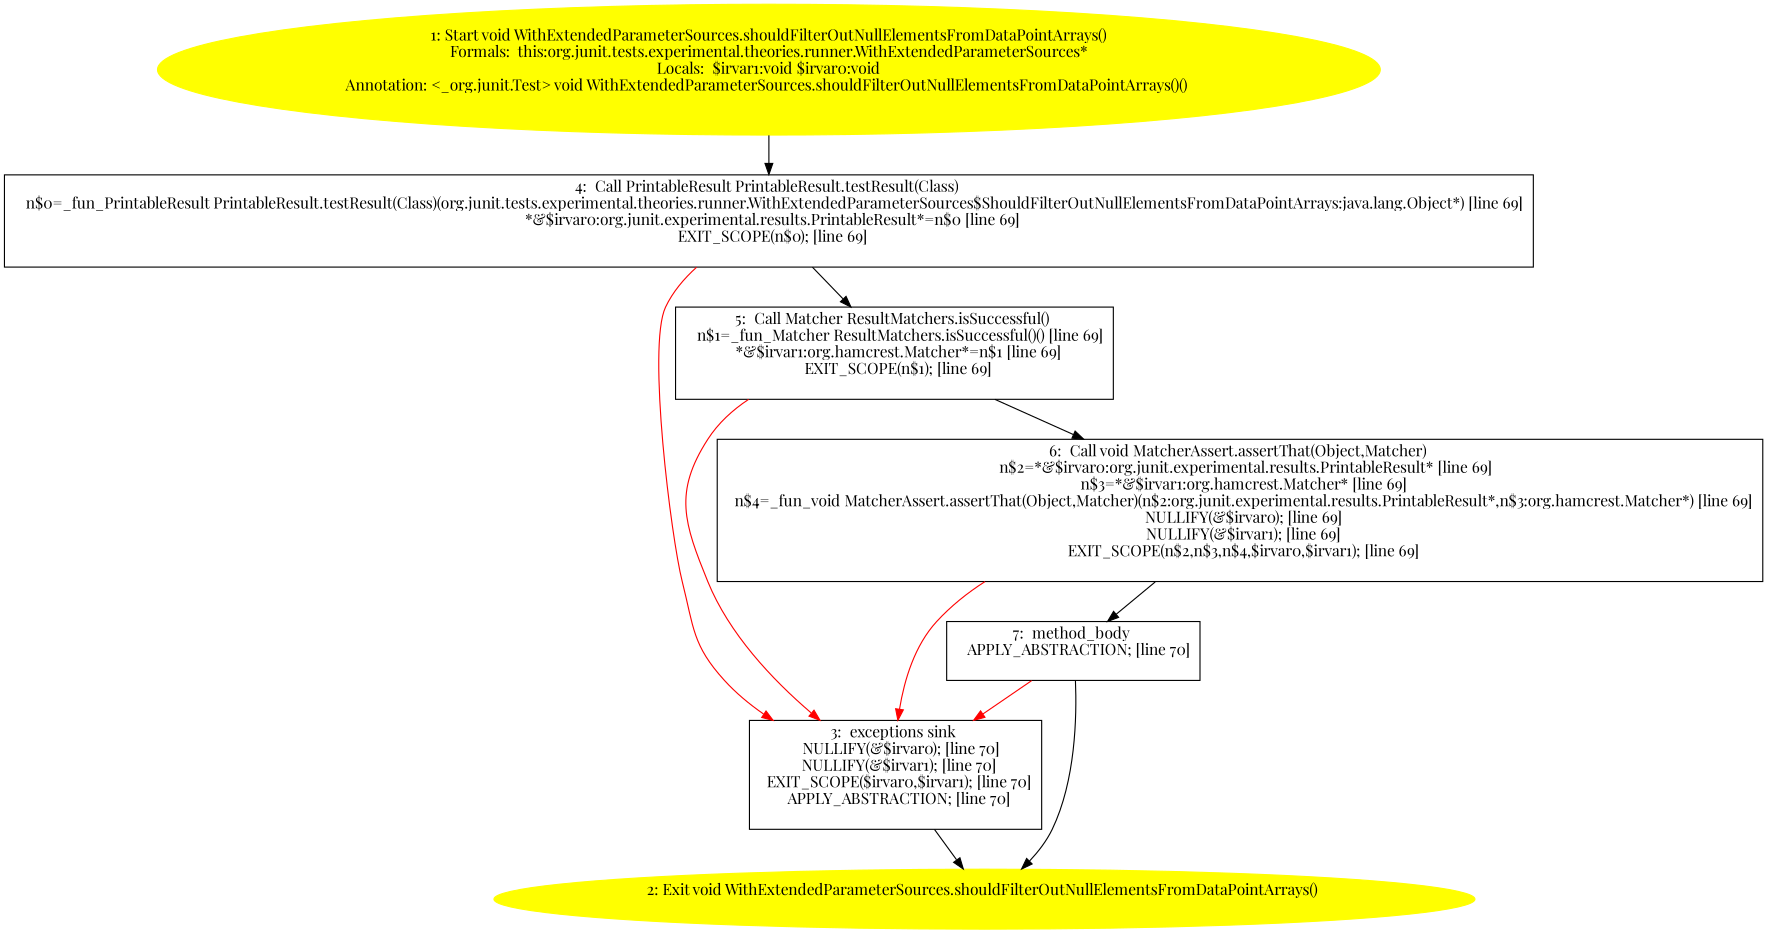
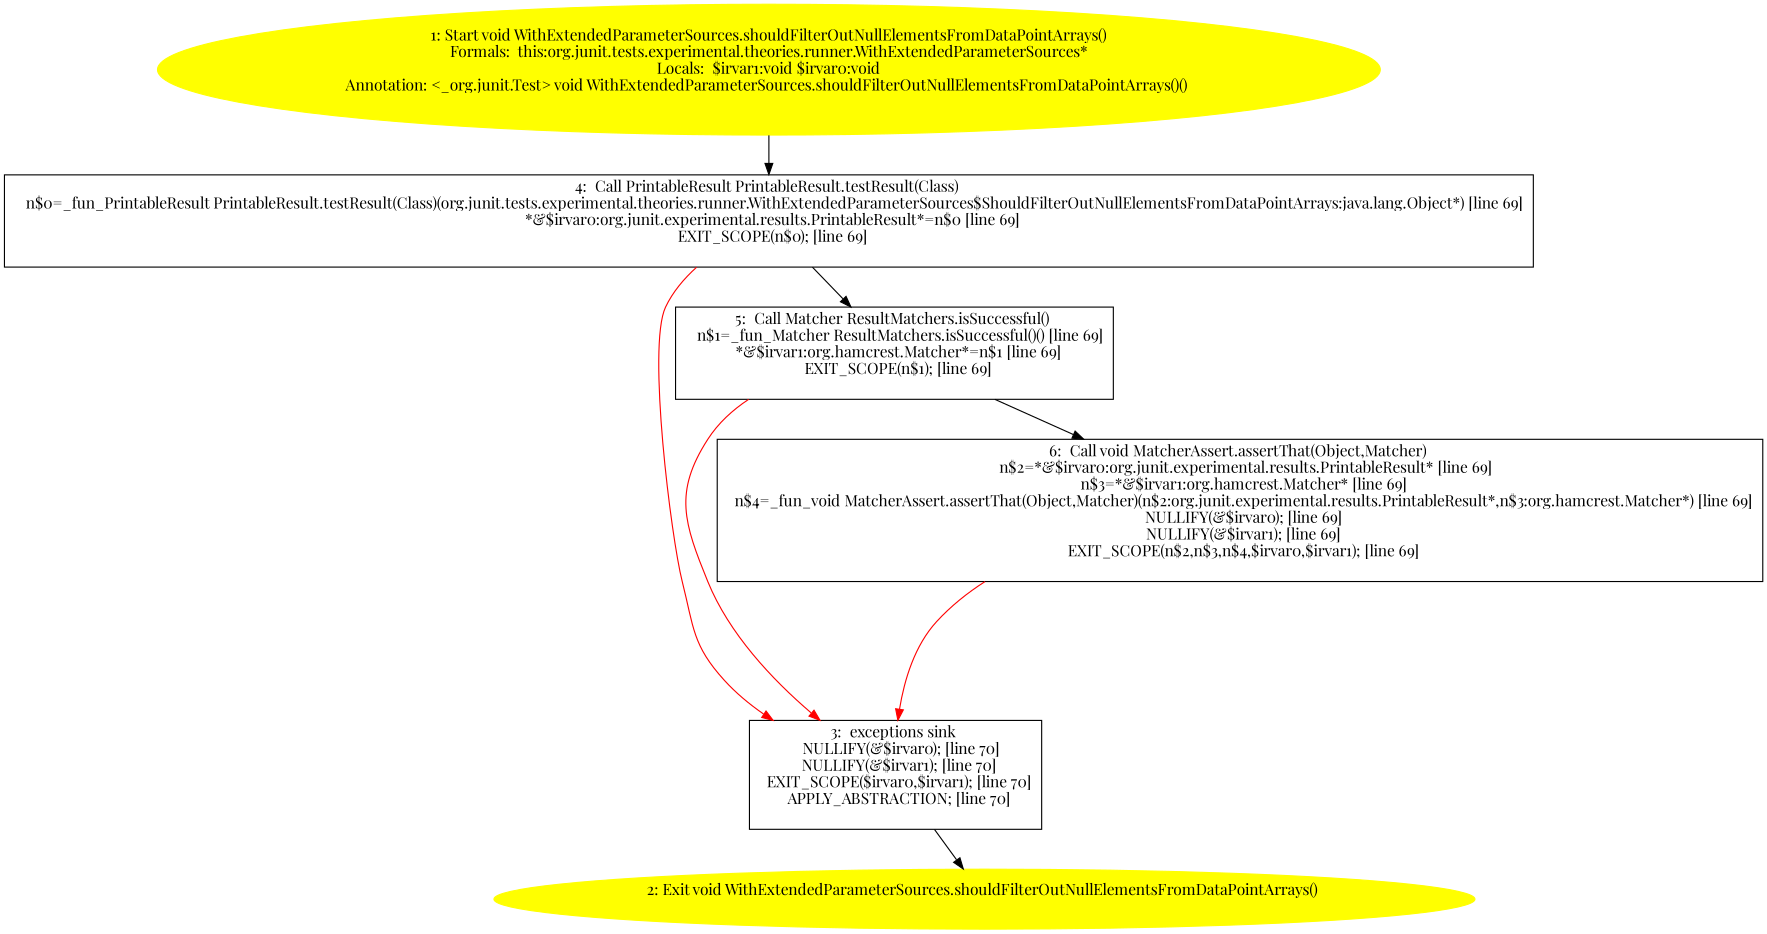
(1073, 651) -> none
